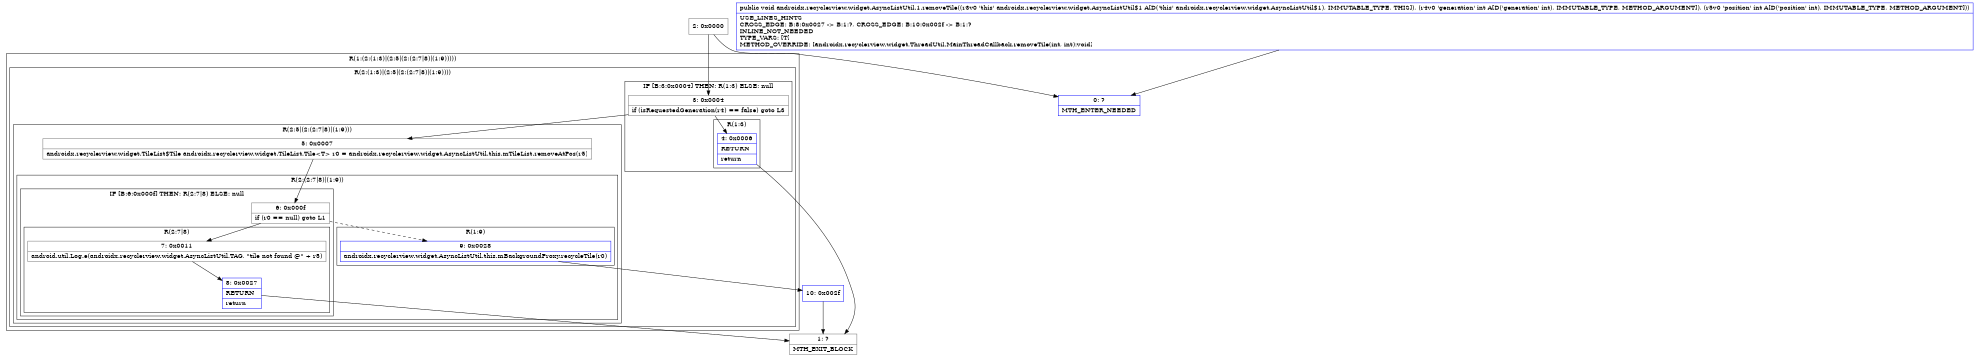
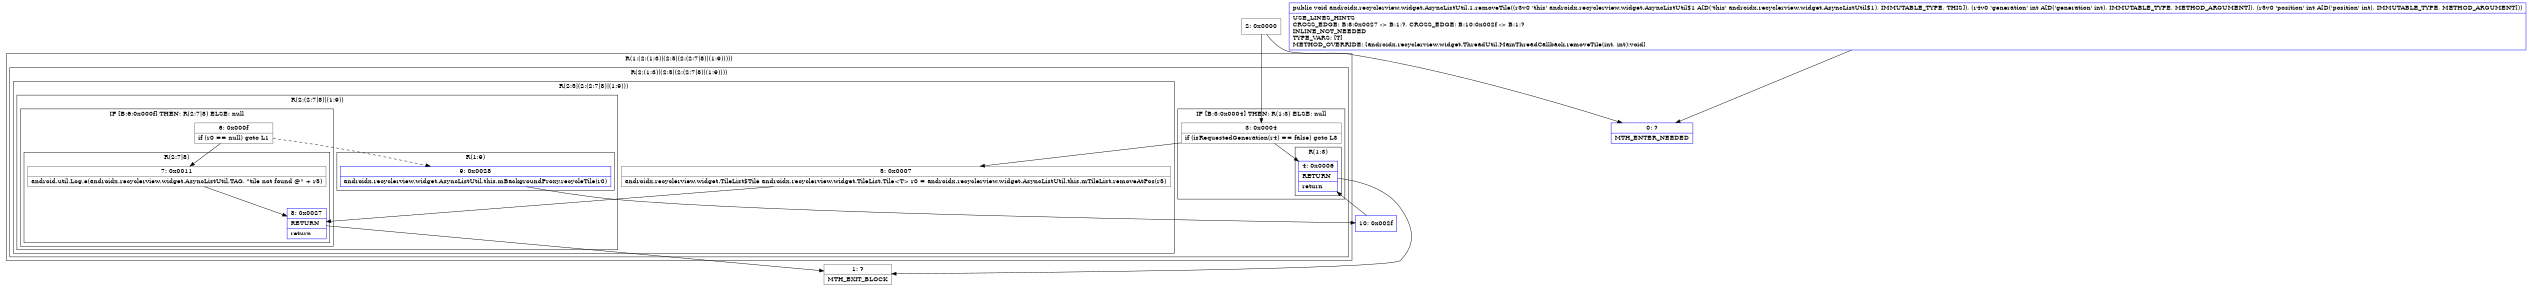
(305, 179) -> (552, 204)
(823, 315) -> (1355, 206)
